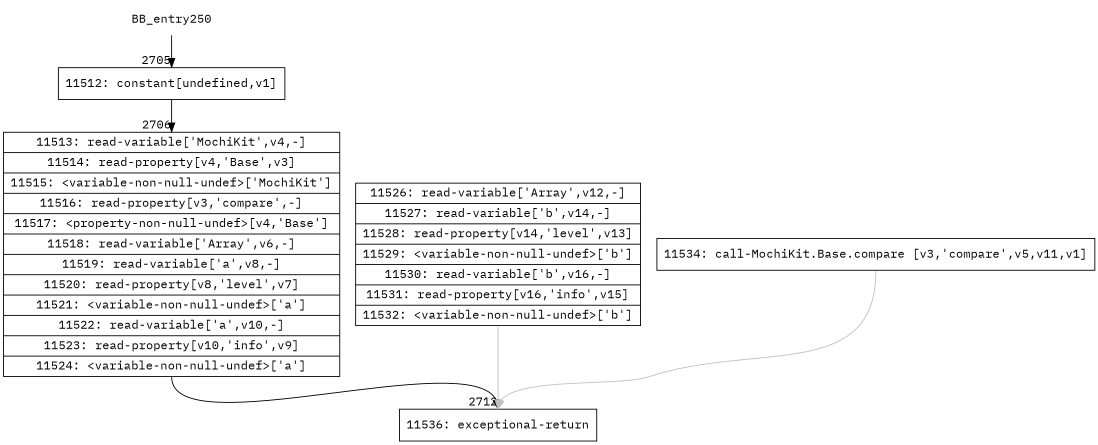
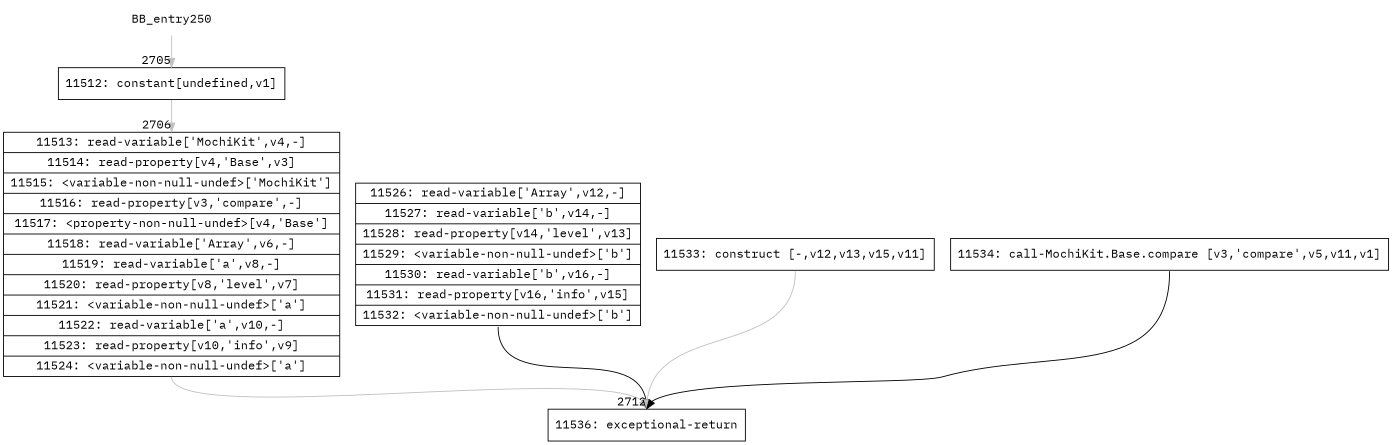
(172, 47) -> (172, 47)
(172, 111) -> (172, 111)
none -> (795, 254)
(498, 363) -> (568, 368)
(710, 364) -> (935, 378)
(331, 393) -> (405, 393)
